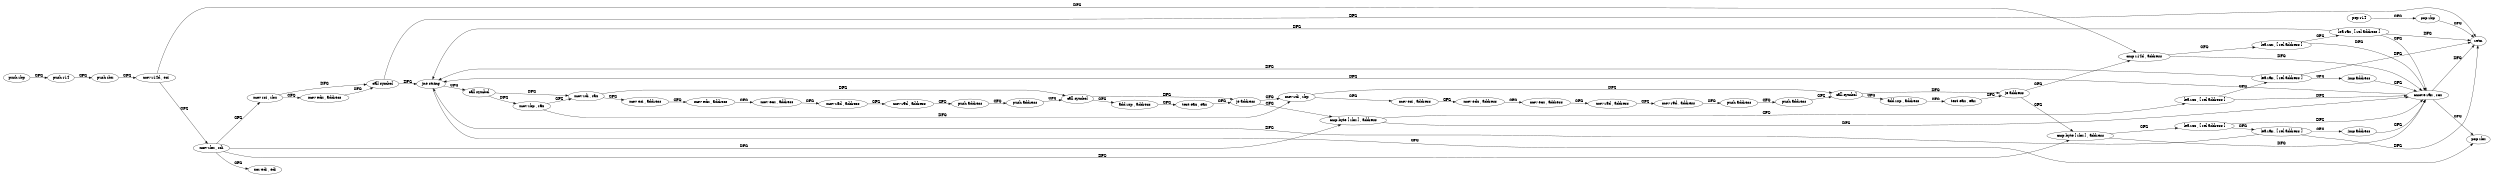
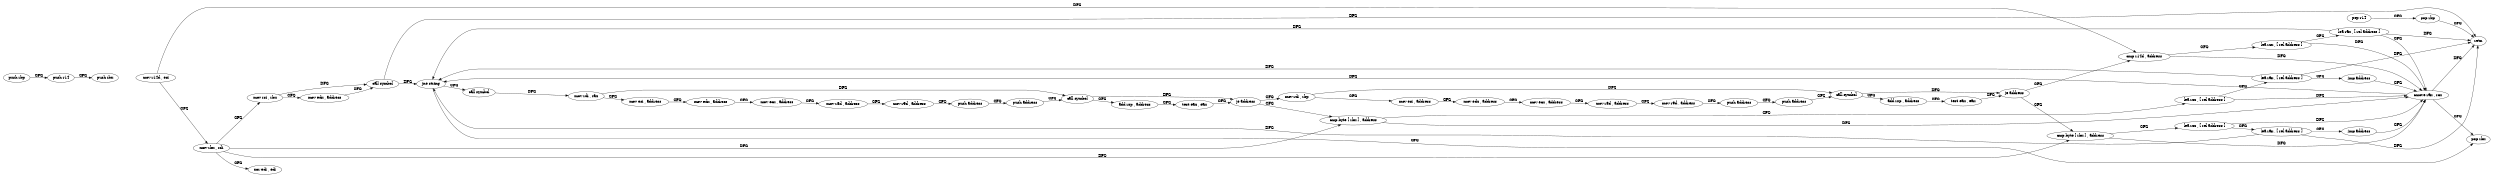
(126, 78) -> none
(532, 106) -> none
